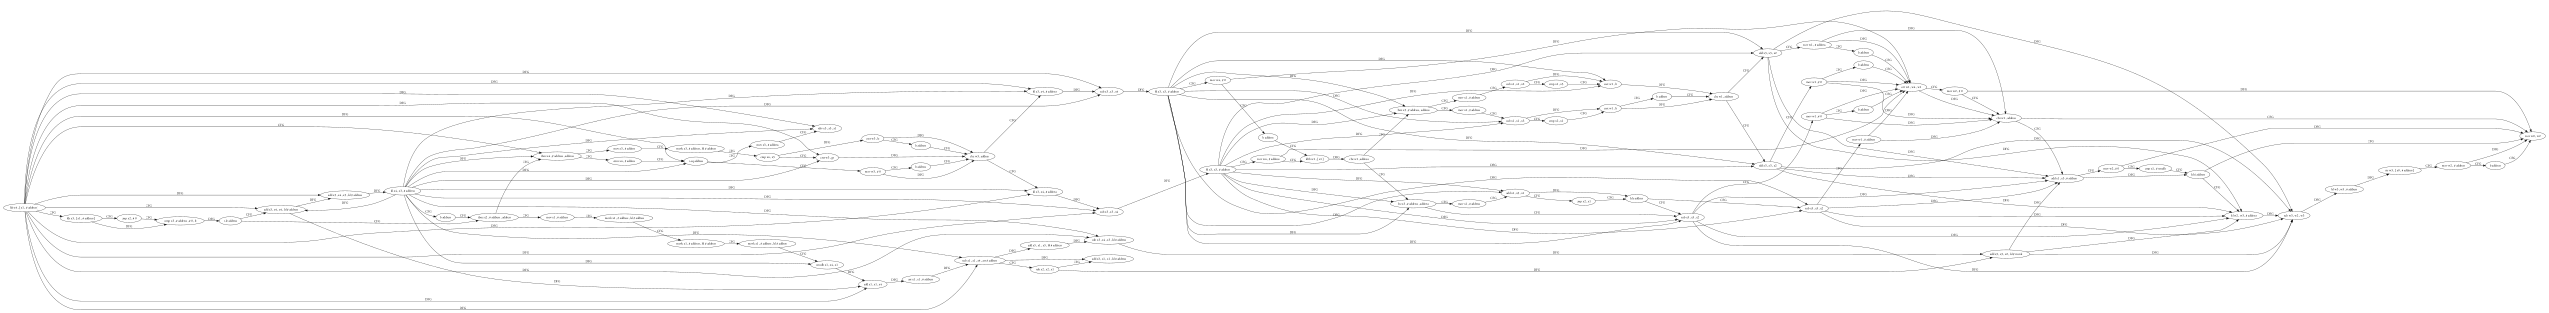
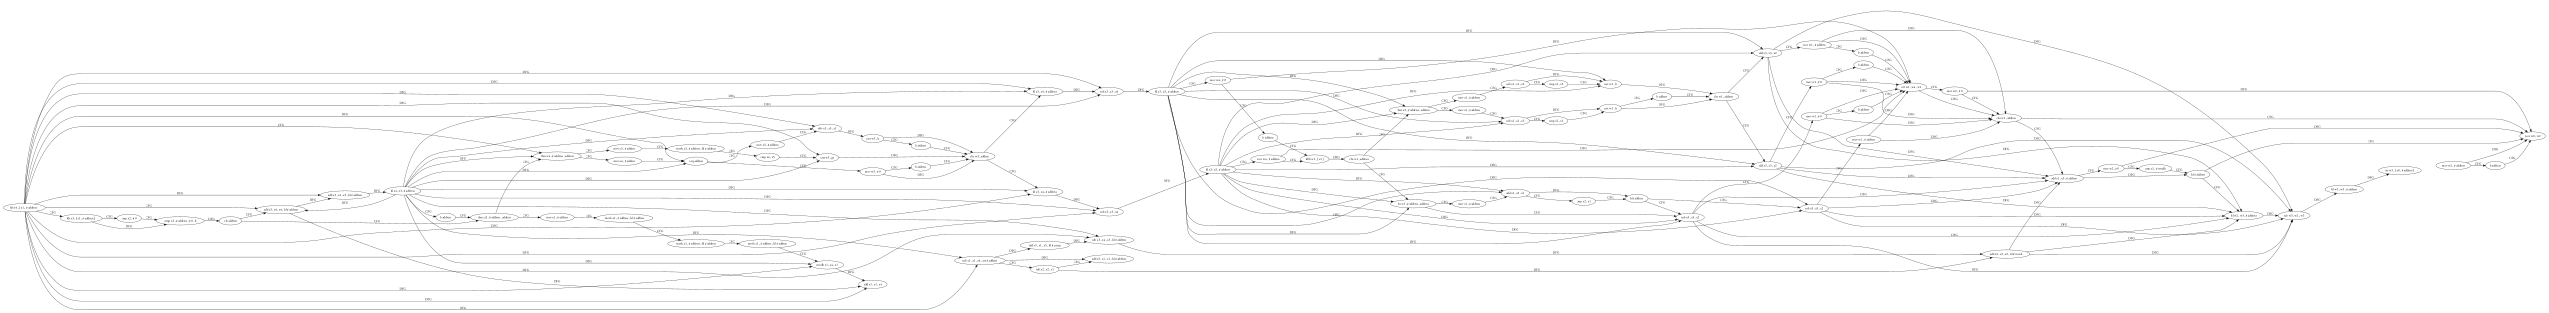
(819, 148) -> (850, 133)
(2427, 168) -> none
(1045, 245) -> (1045, 245)
(921, 279) -> none
none -> (393, 290)
